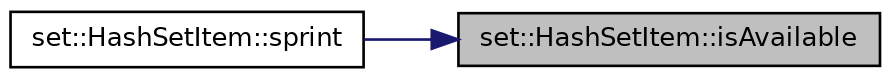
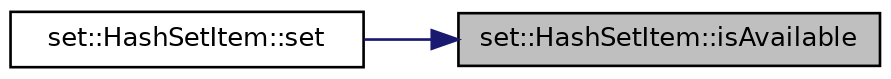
(187, 40) -> (187, 40)
